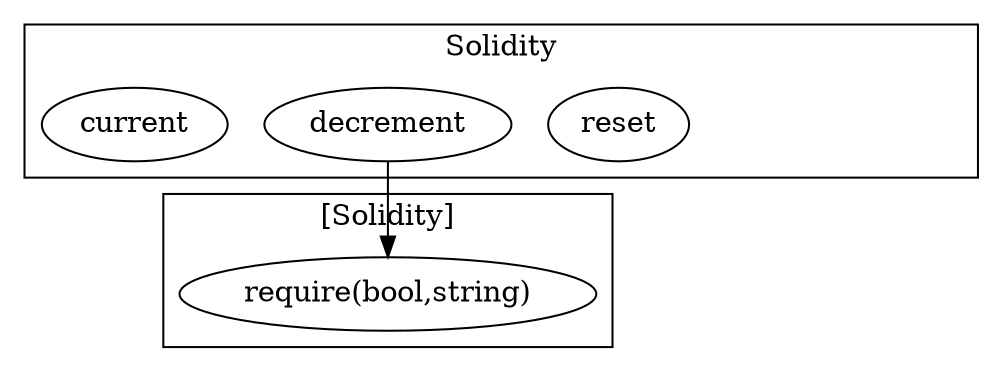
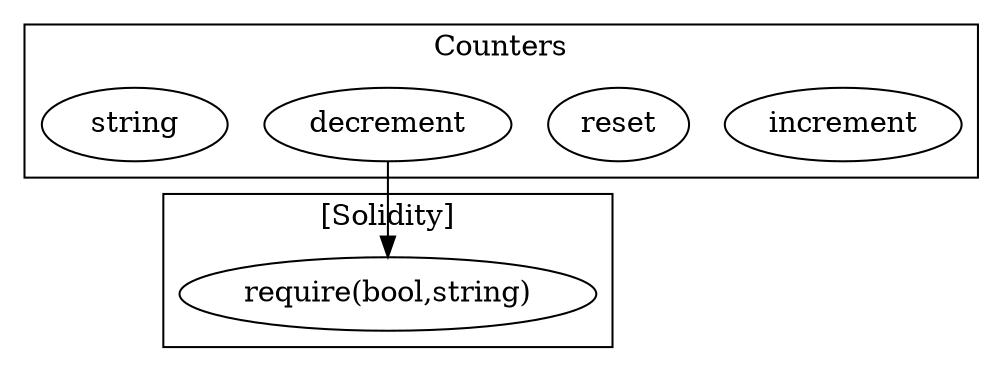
(501, 48) -> (501, 48)
(135, 125) -> (135, 125)
none -> (843, 125)
